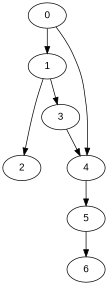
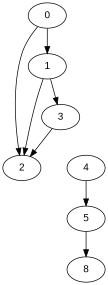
(83, 84) -> (16, 85)
(72, 139) -> (43, 140)
(86, 270) -> (86, 270)
